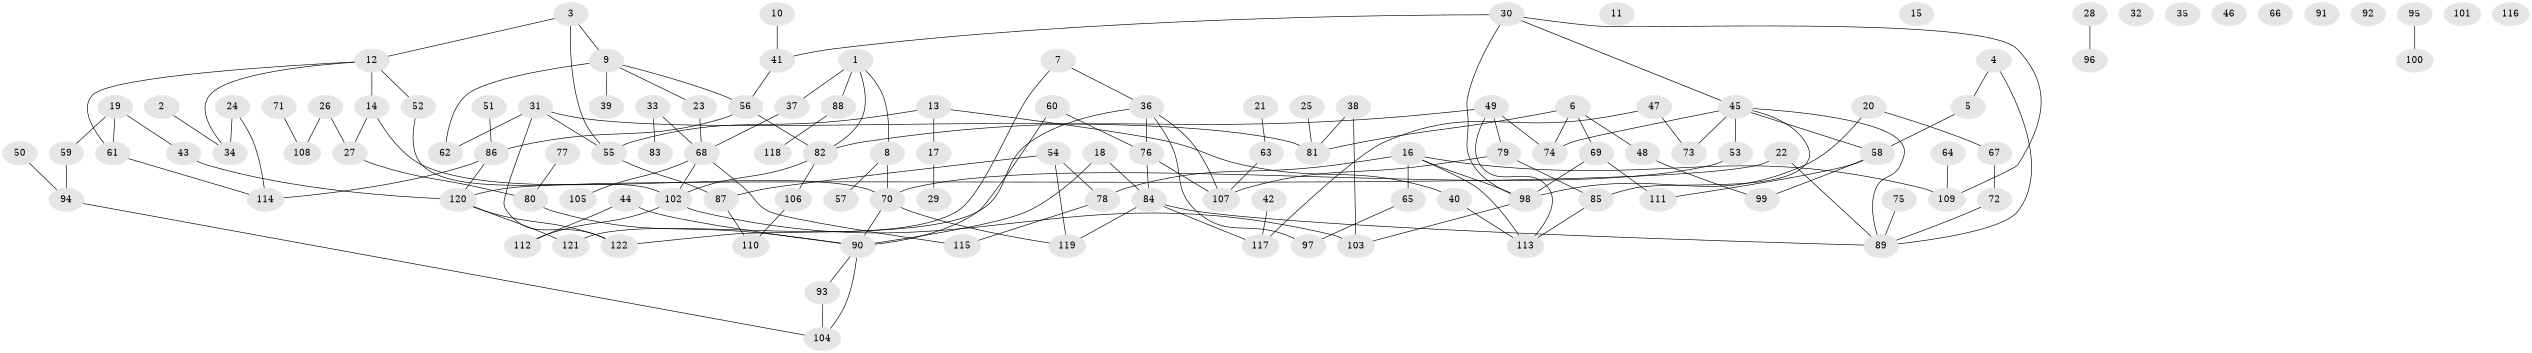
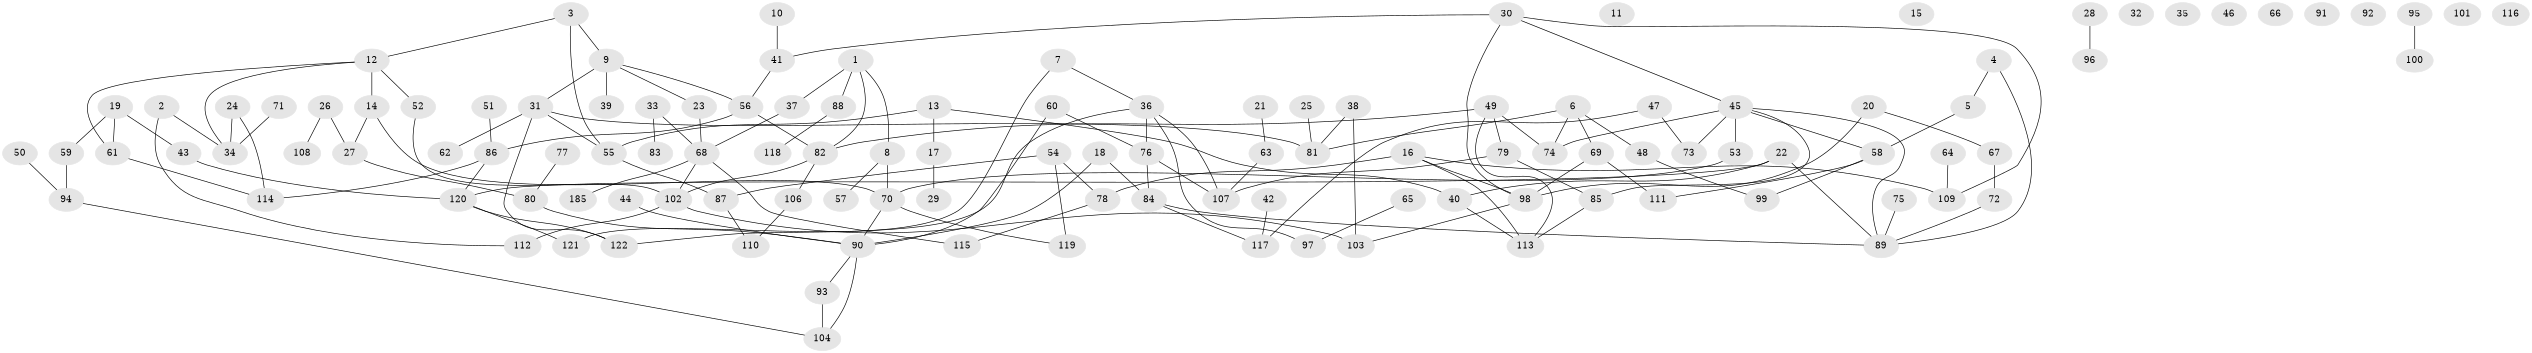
(501, 80) -> (570, 85)
(291, 130) -> (255, 130)
(1408, 175) -> none
none -> (1665, 180)
(578, 200) -> (578, 200)
(576, 222) -> (300, 227)
(1108, 223) -> none
